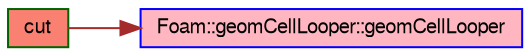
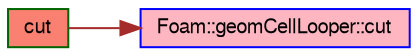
(331, 28) -> (275, 28)
